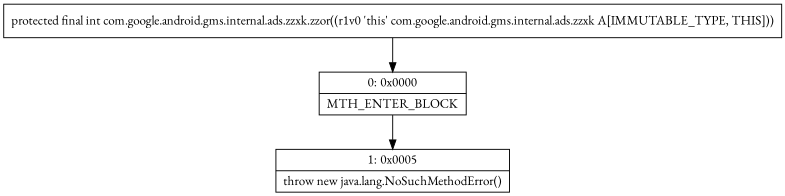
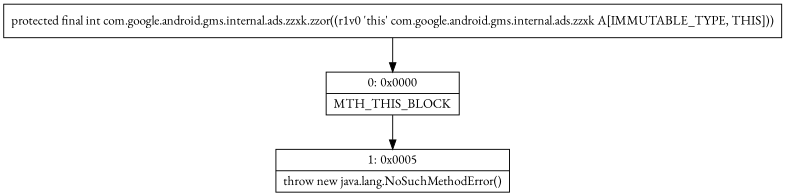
(393, 104) -> (393, 104)
